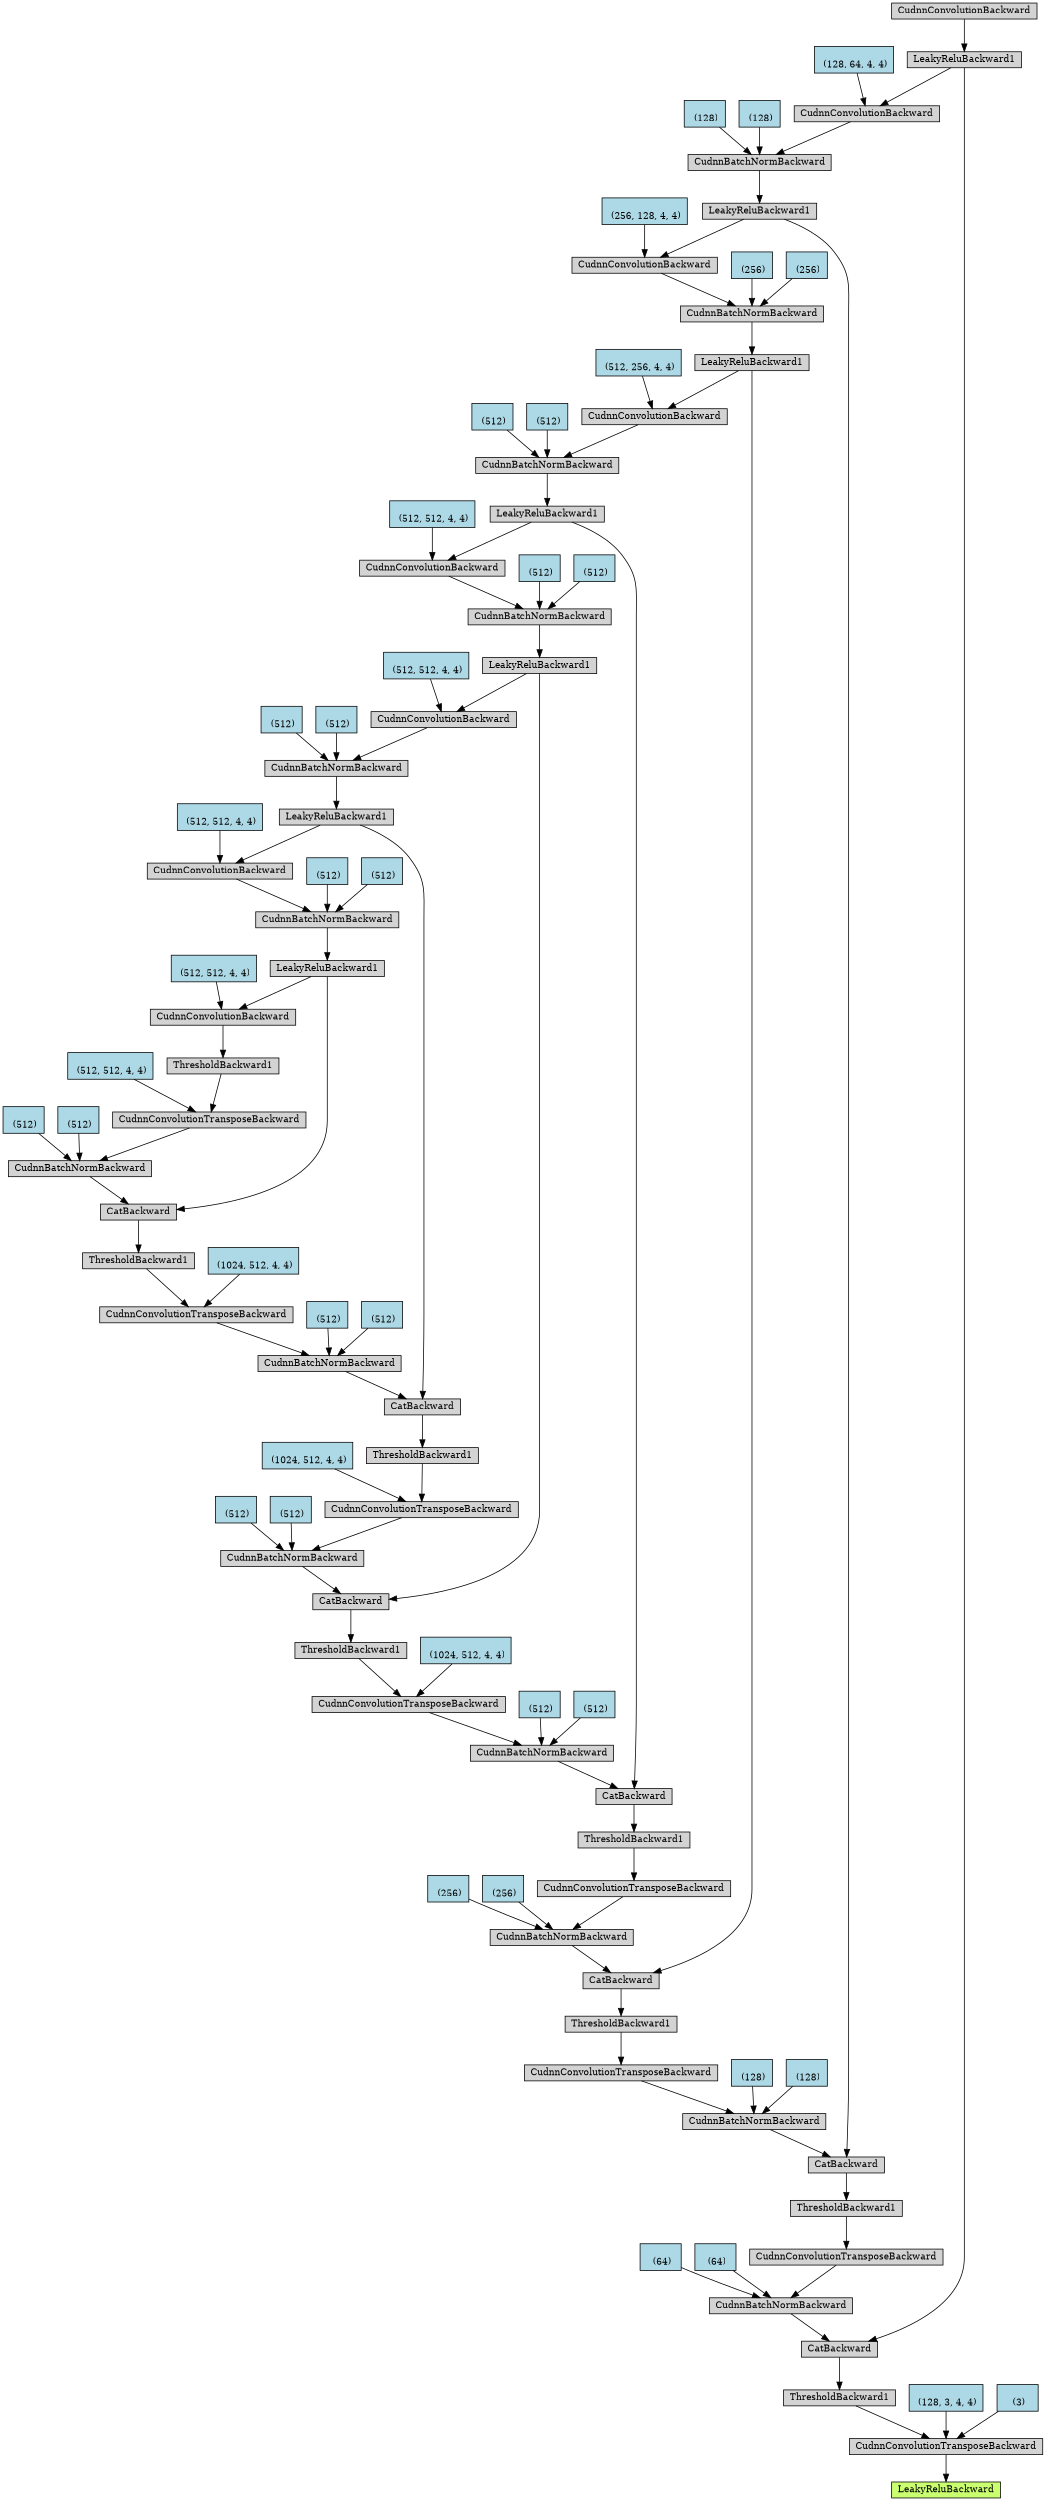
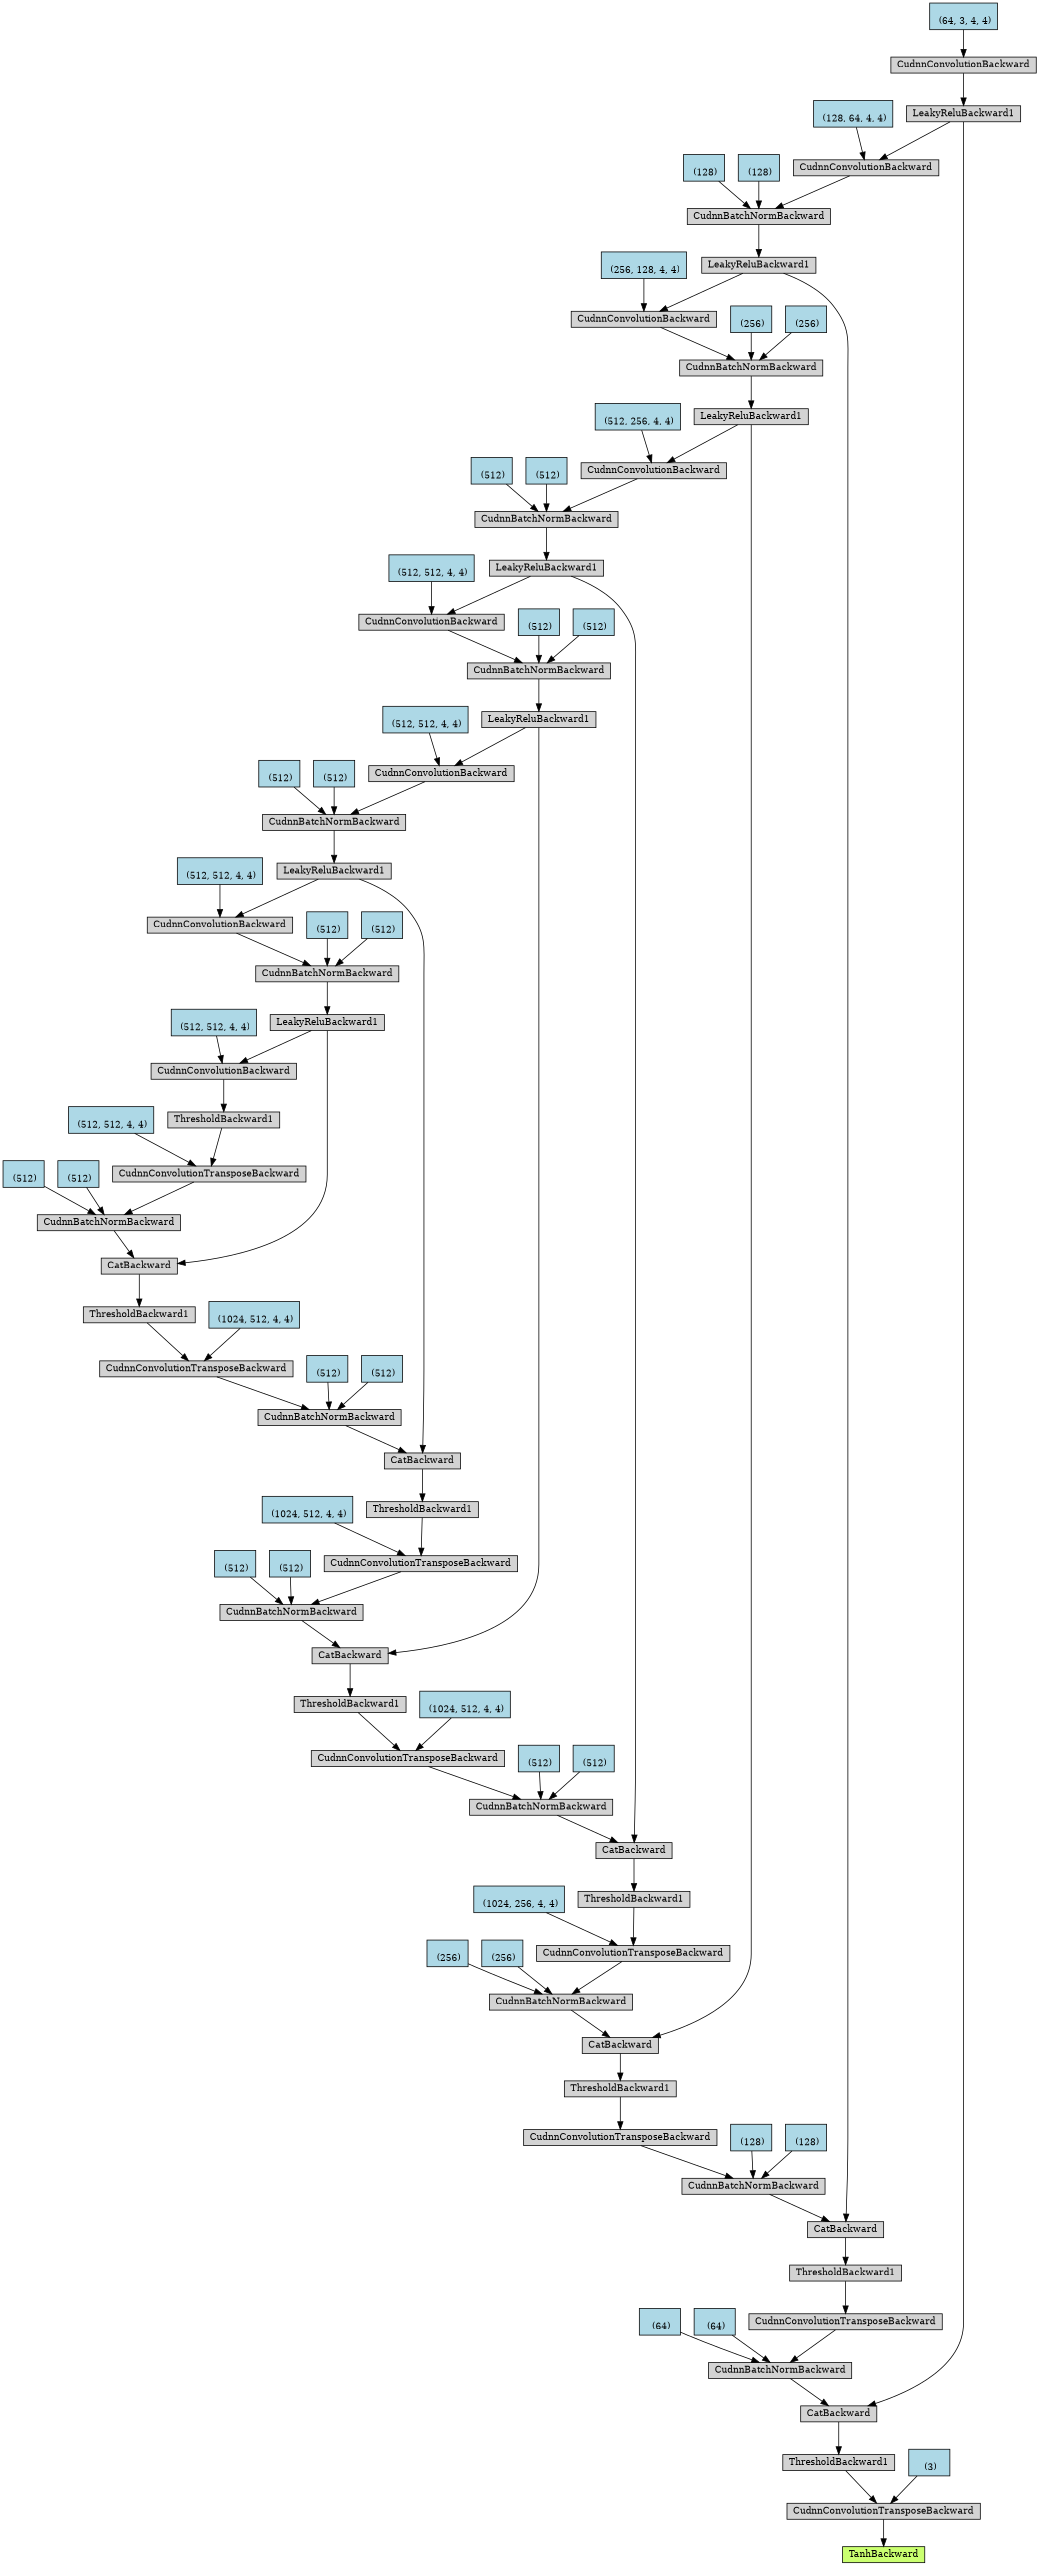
none -> (964, 16)
none -> (519, 1899)
(946, 2398) -> none
(946, 2490) -> (884, 2555)
